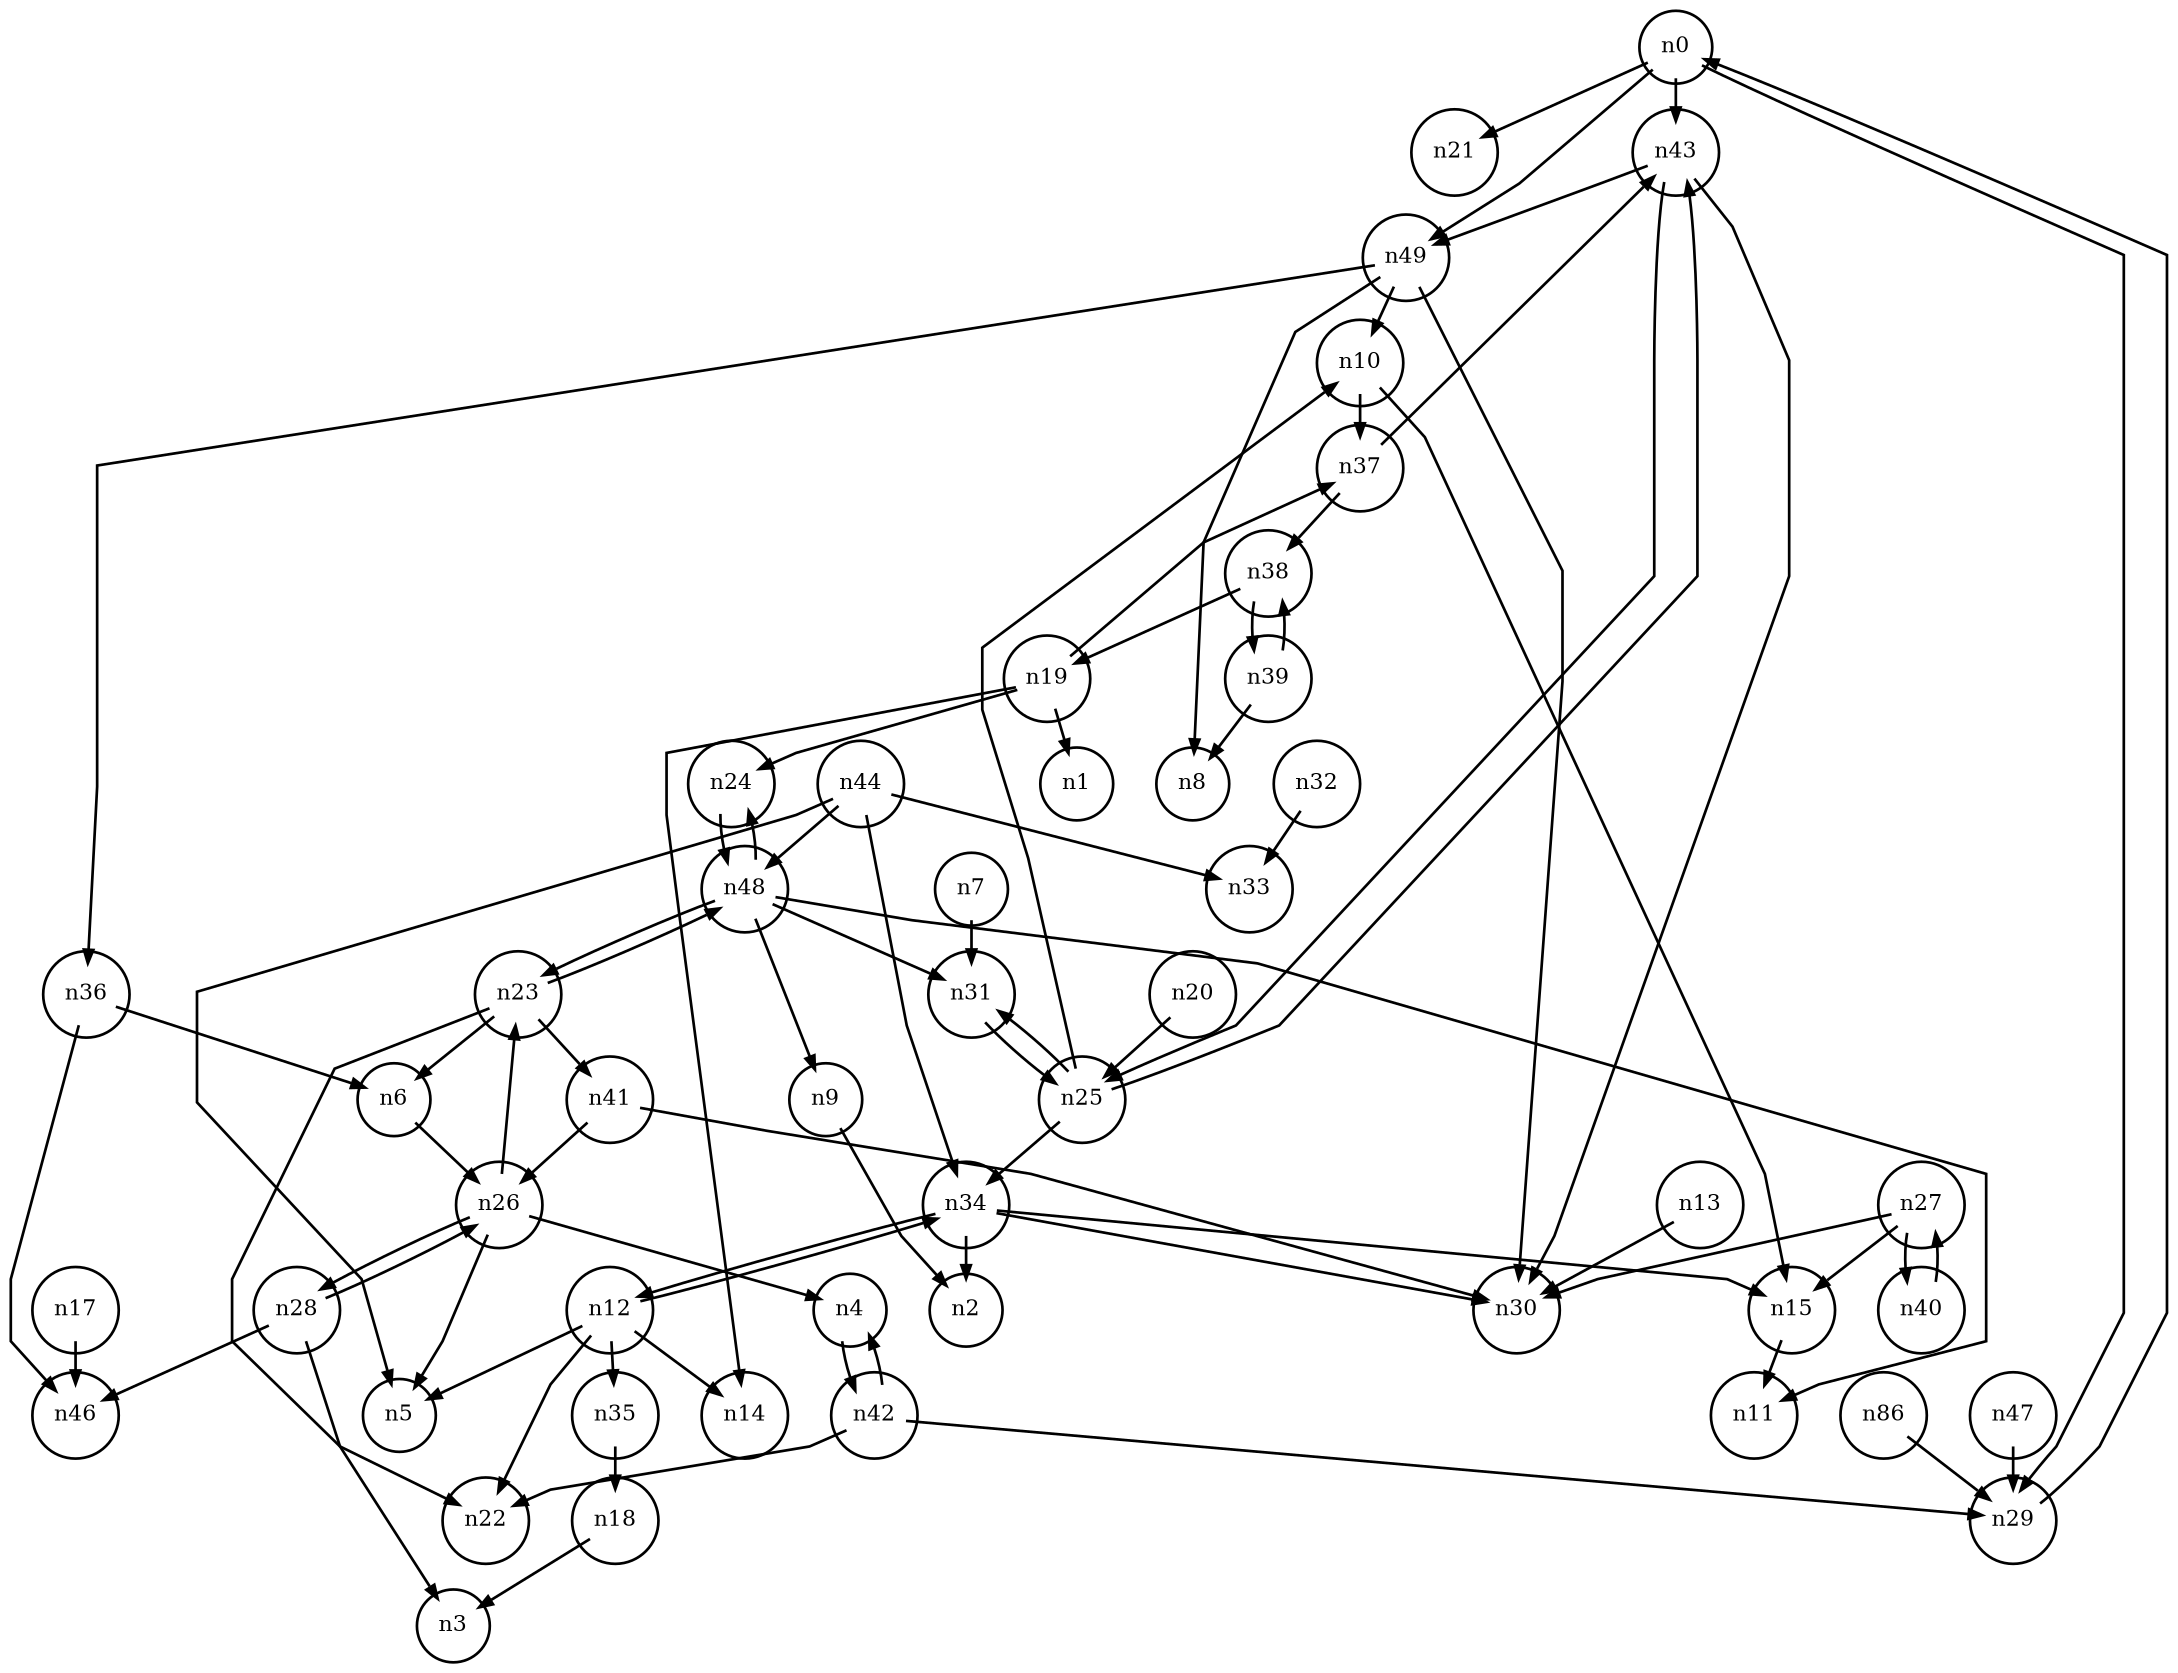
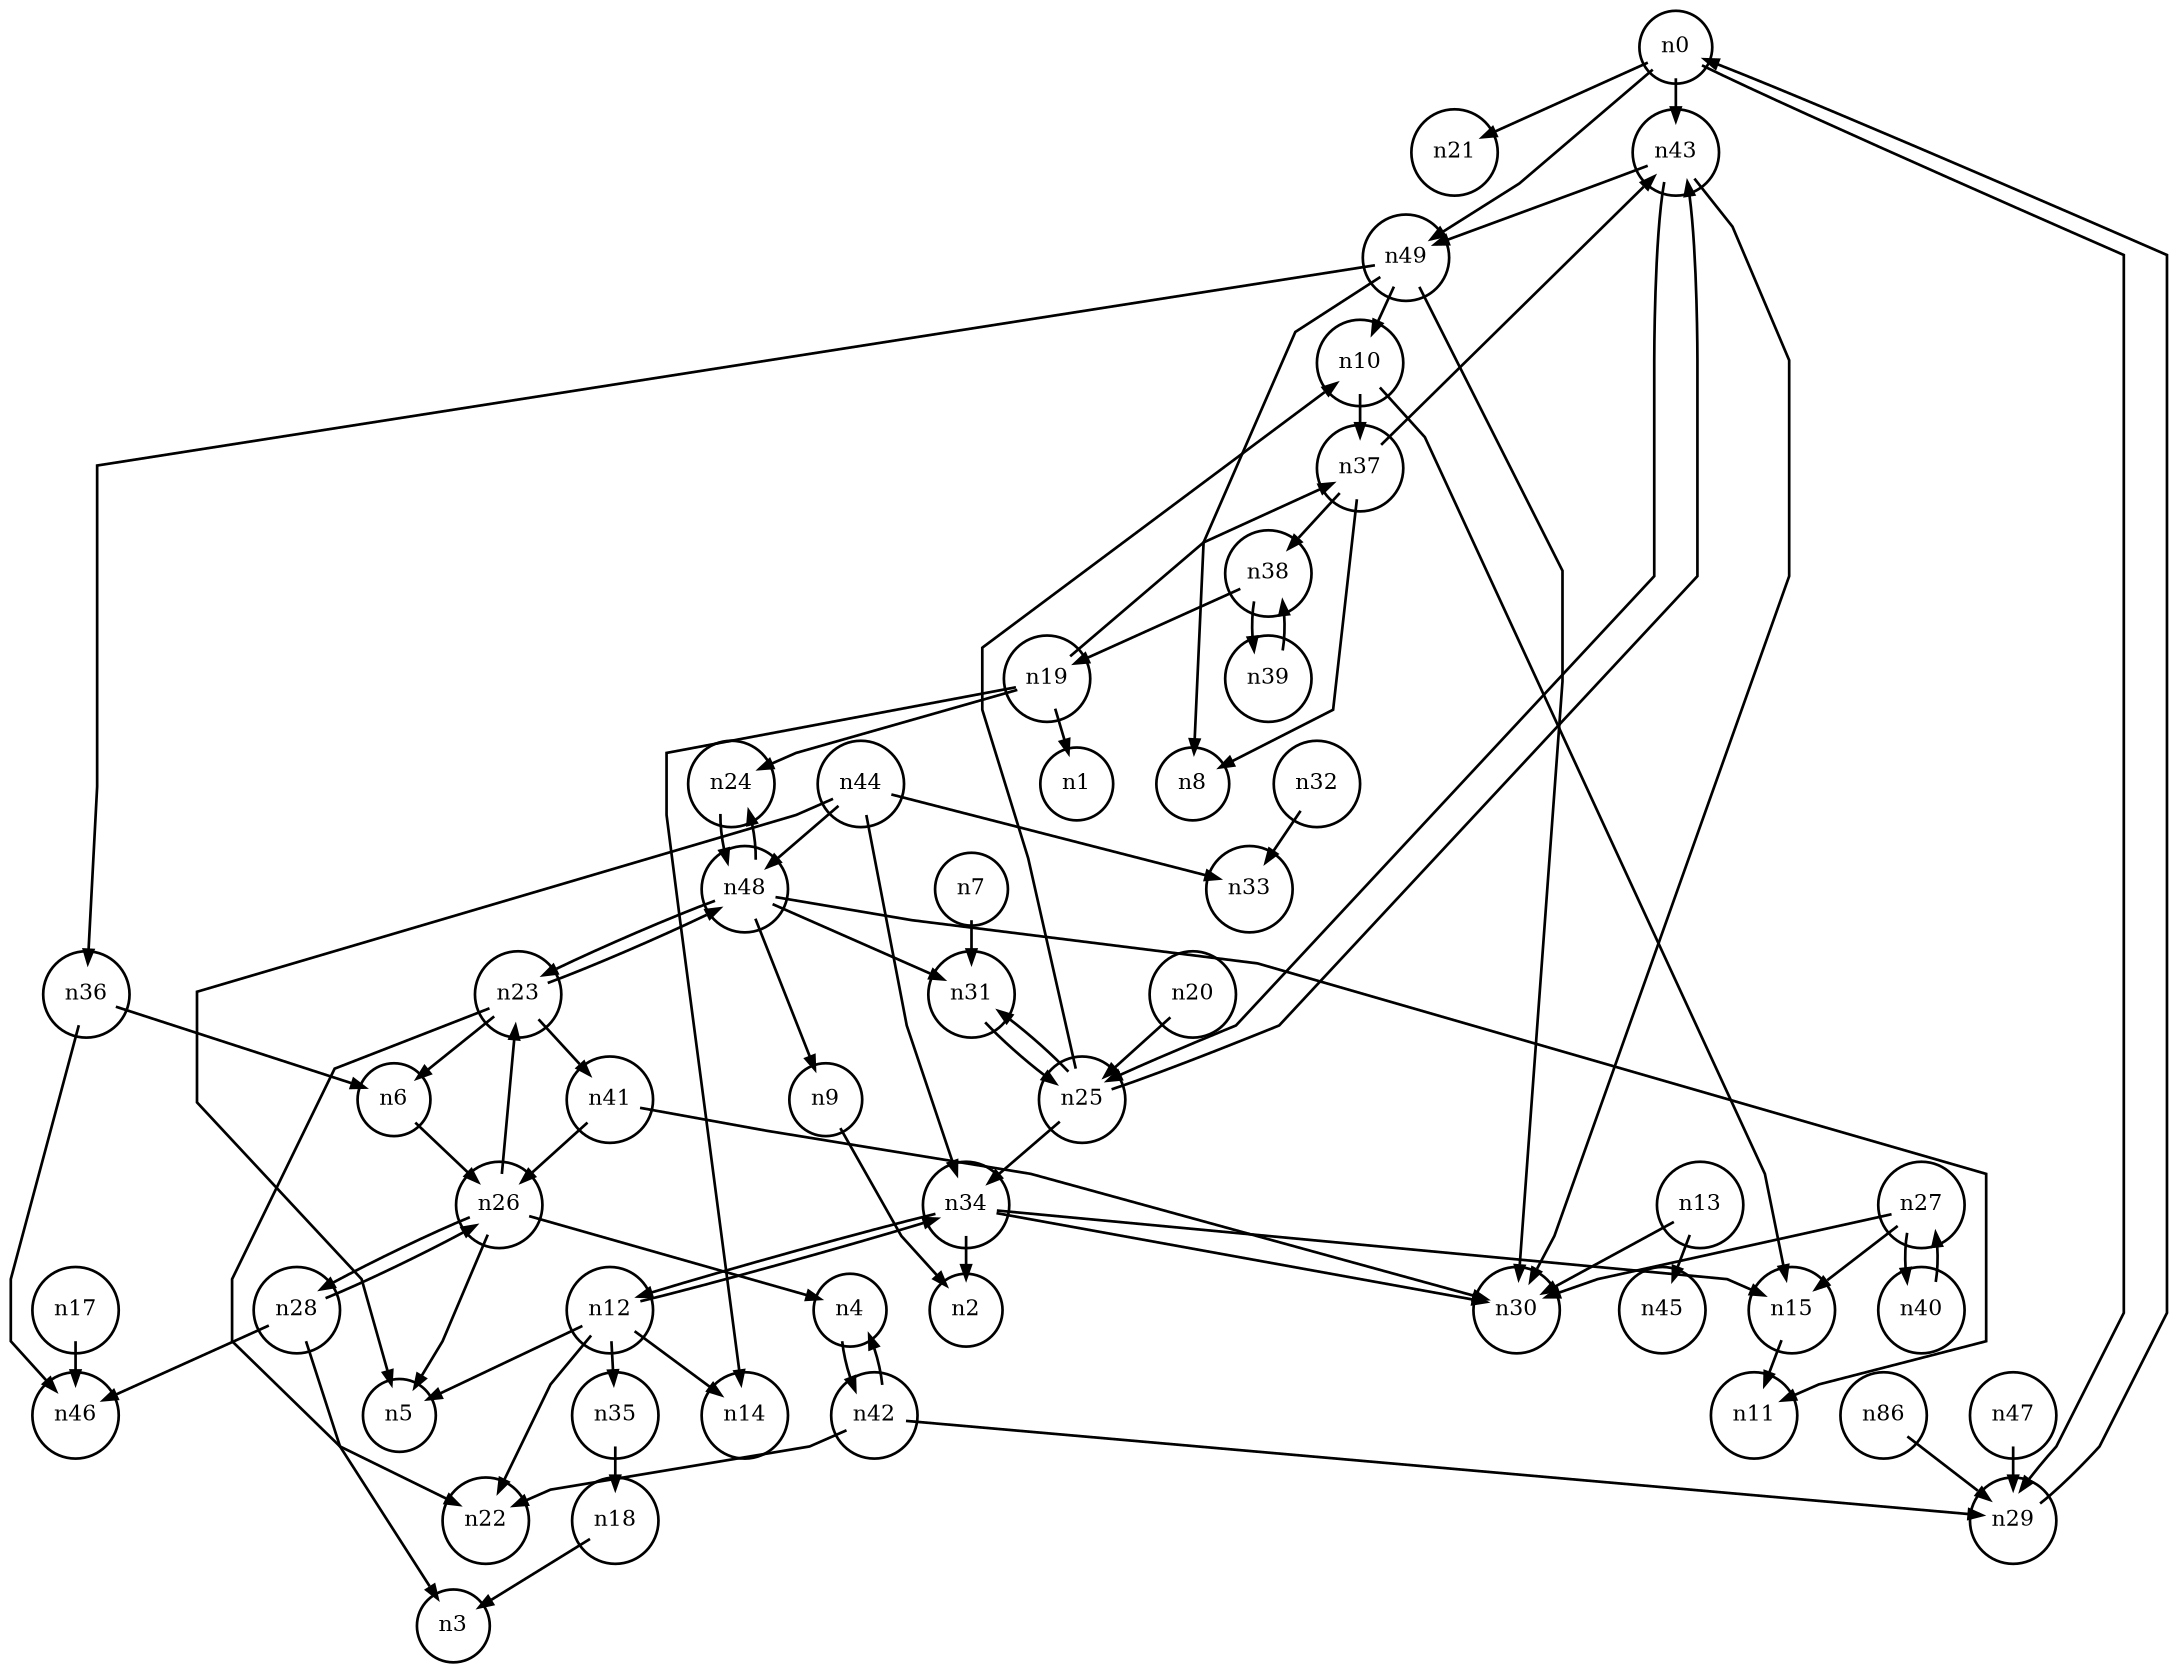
(1235, 726) -> (1339, 661)
none -> (1662, 1310)
